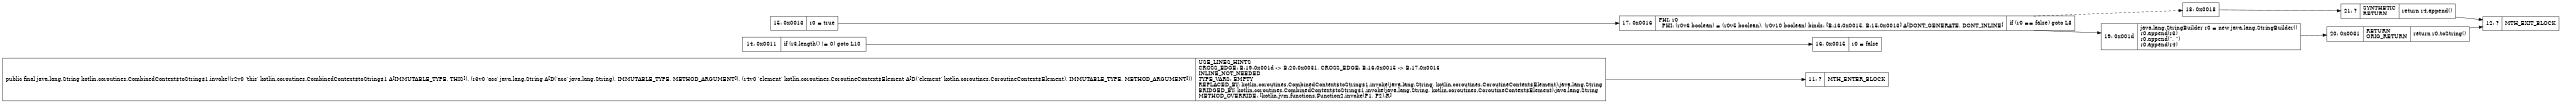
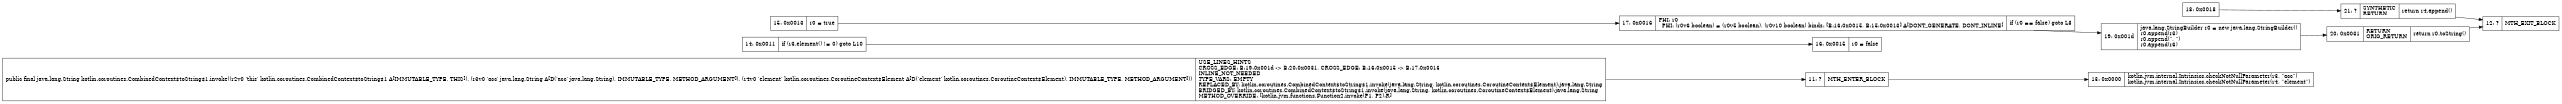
(2106, 13) -> none
(822, 44) -> (822, 44)
(2159, 45) -> (2159, 45)
none -> (2201, 80)
